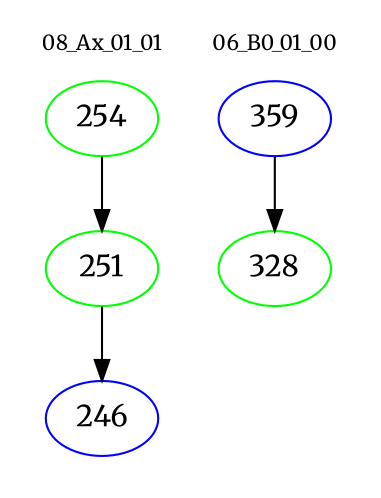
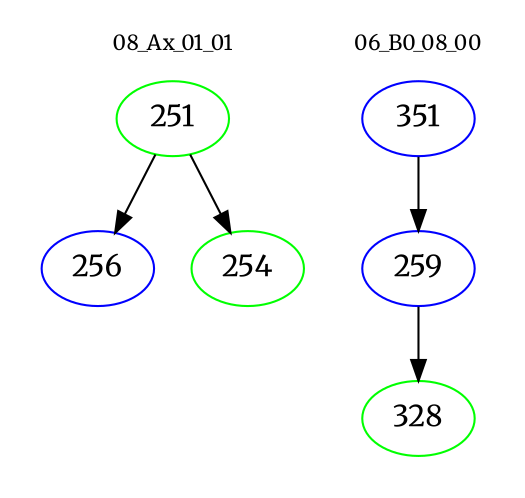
(276, 45) -> (418, 45)
(275, 119) -> (418, 269)
none -> (418, 119)
(102, 183) -> (205, 184)
(102, 418) -> (98, 269)
